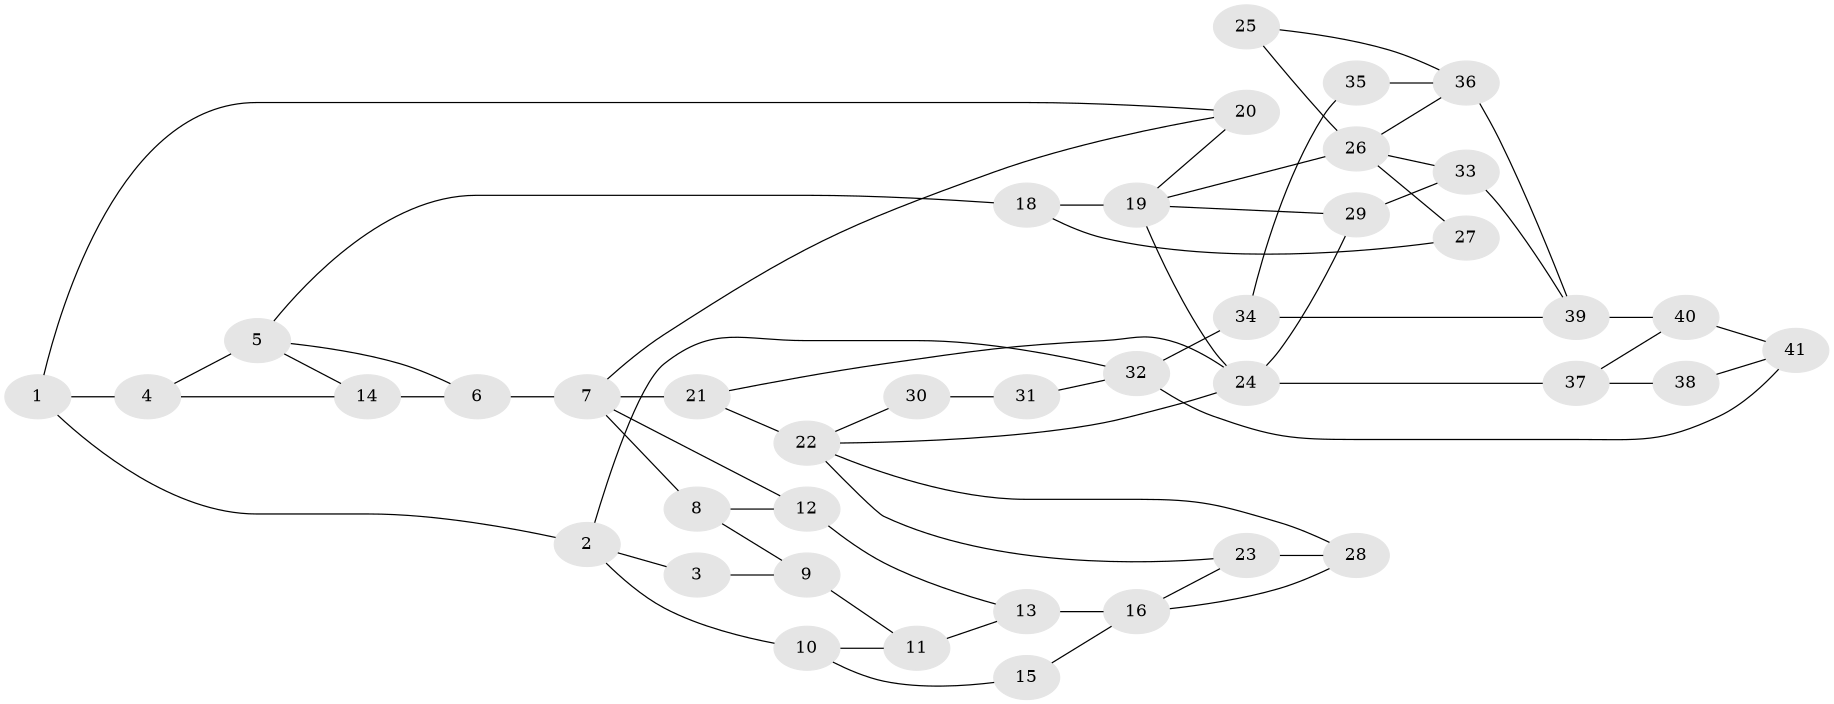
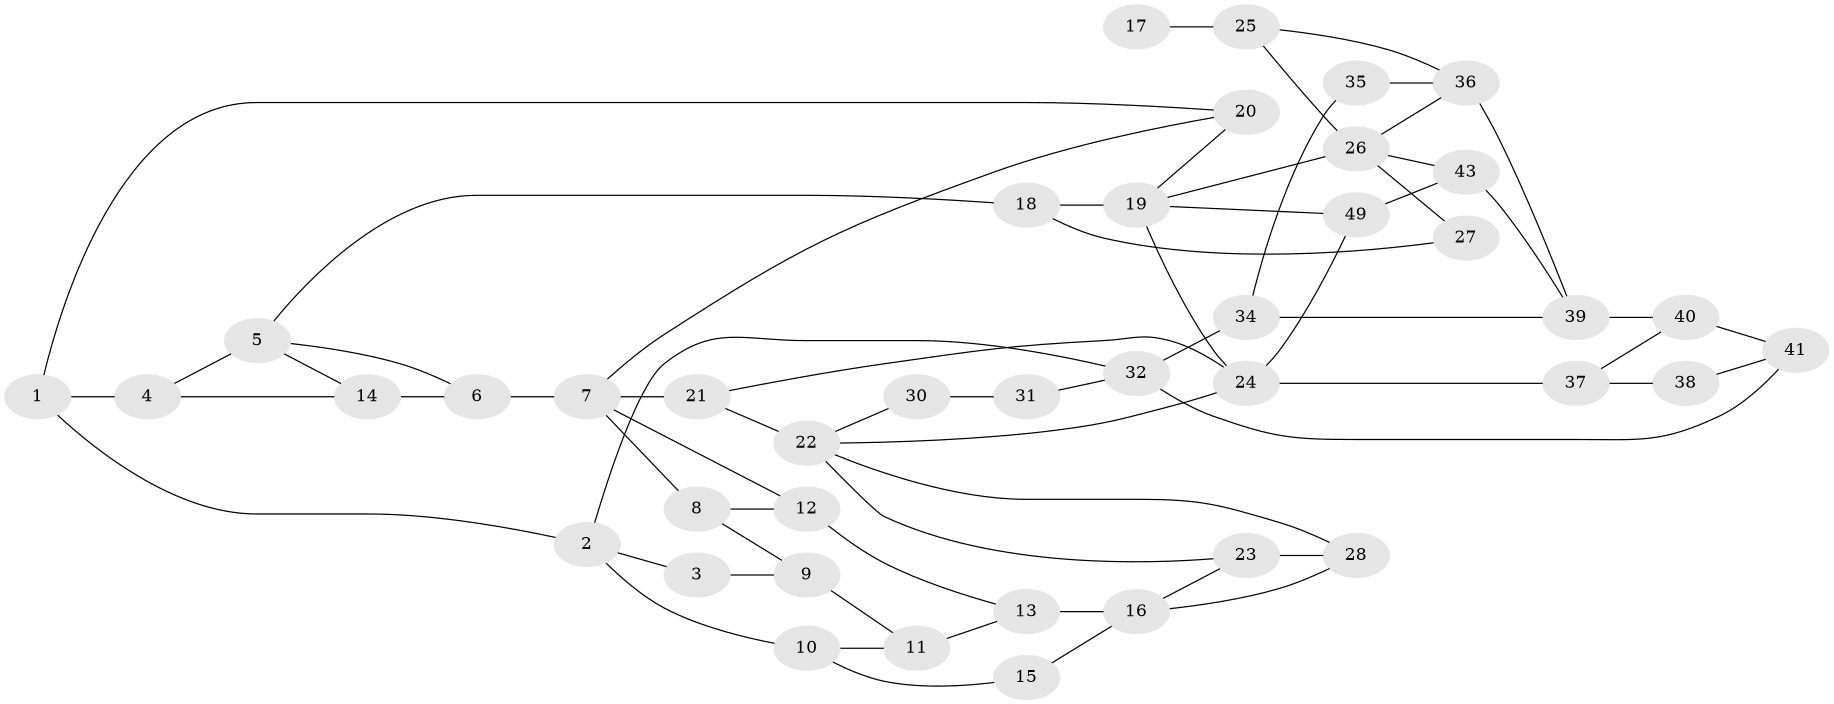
none -> (1137, 27)
(1466, 172) -> (1466, 172)
(1356, 215) -> (1356, 215)
